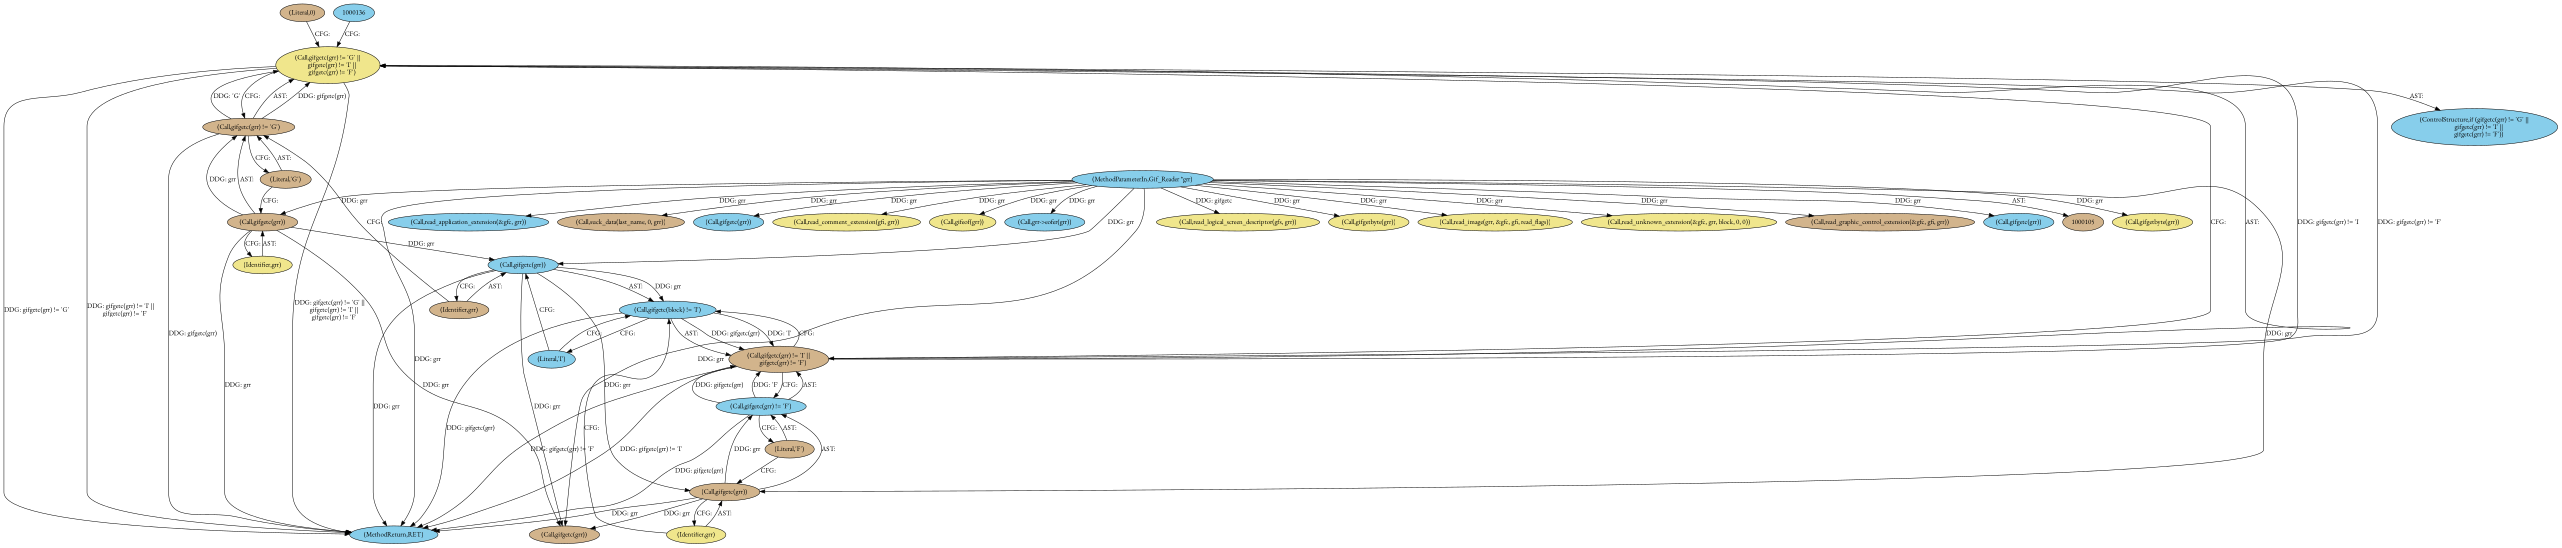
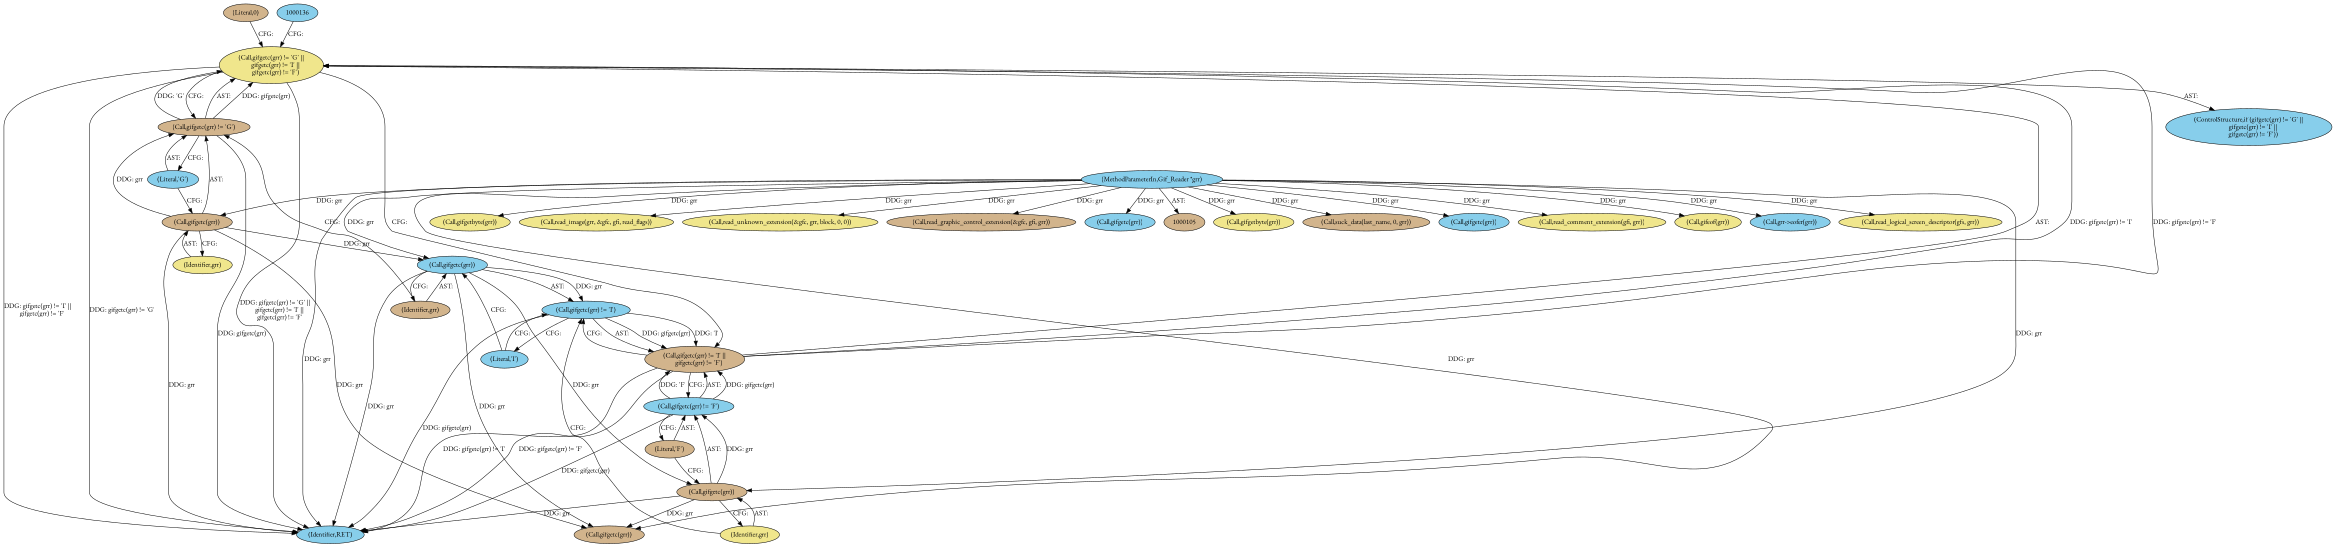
(286, 179) -> (173, 179)
(1214, 201) -> (1804, 201)
(469, 222) -> none
(668, 310) -> (586, 310)
(394, 535) -> (330, 535)
